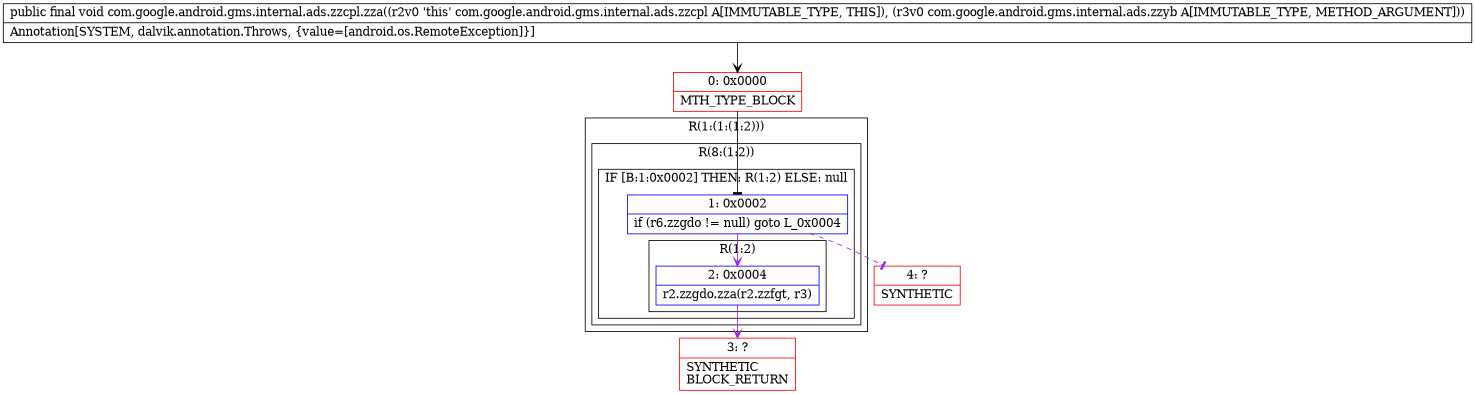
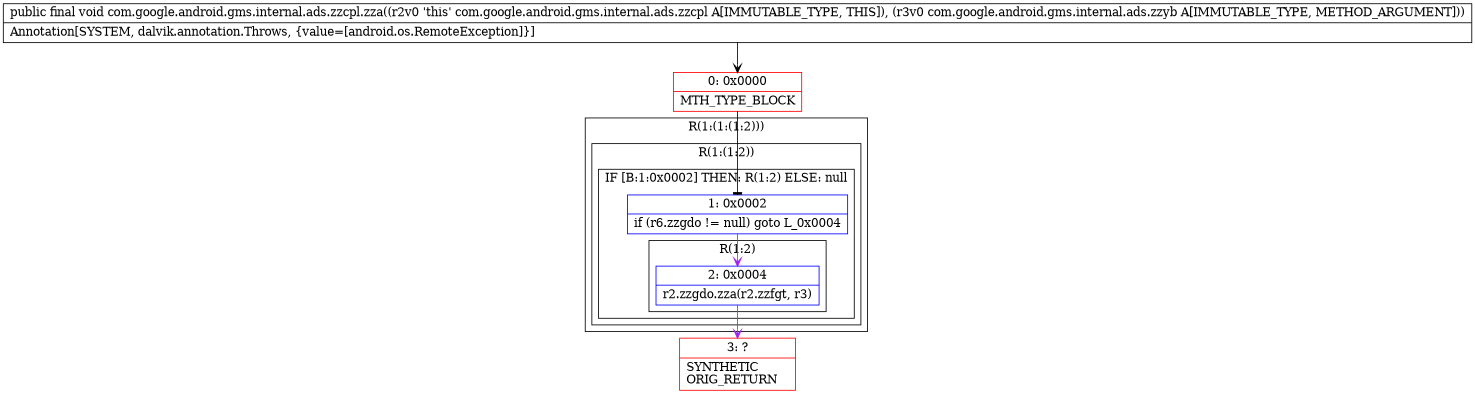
(726, 153) -> (726, 153)
(917, 286) -> none
(738, 380) -> (732, 380)
